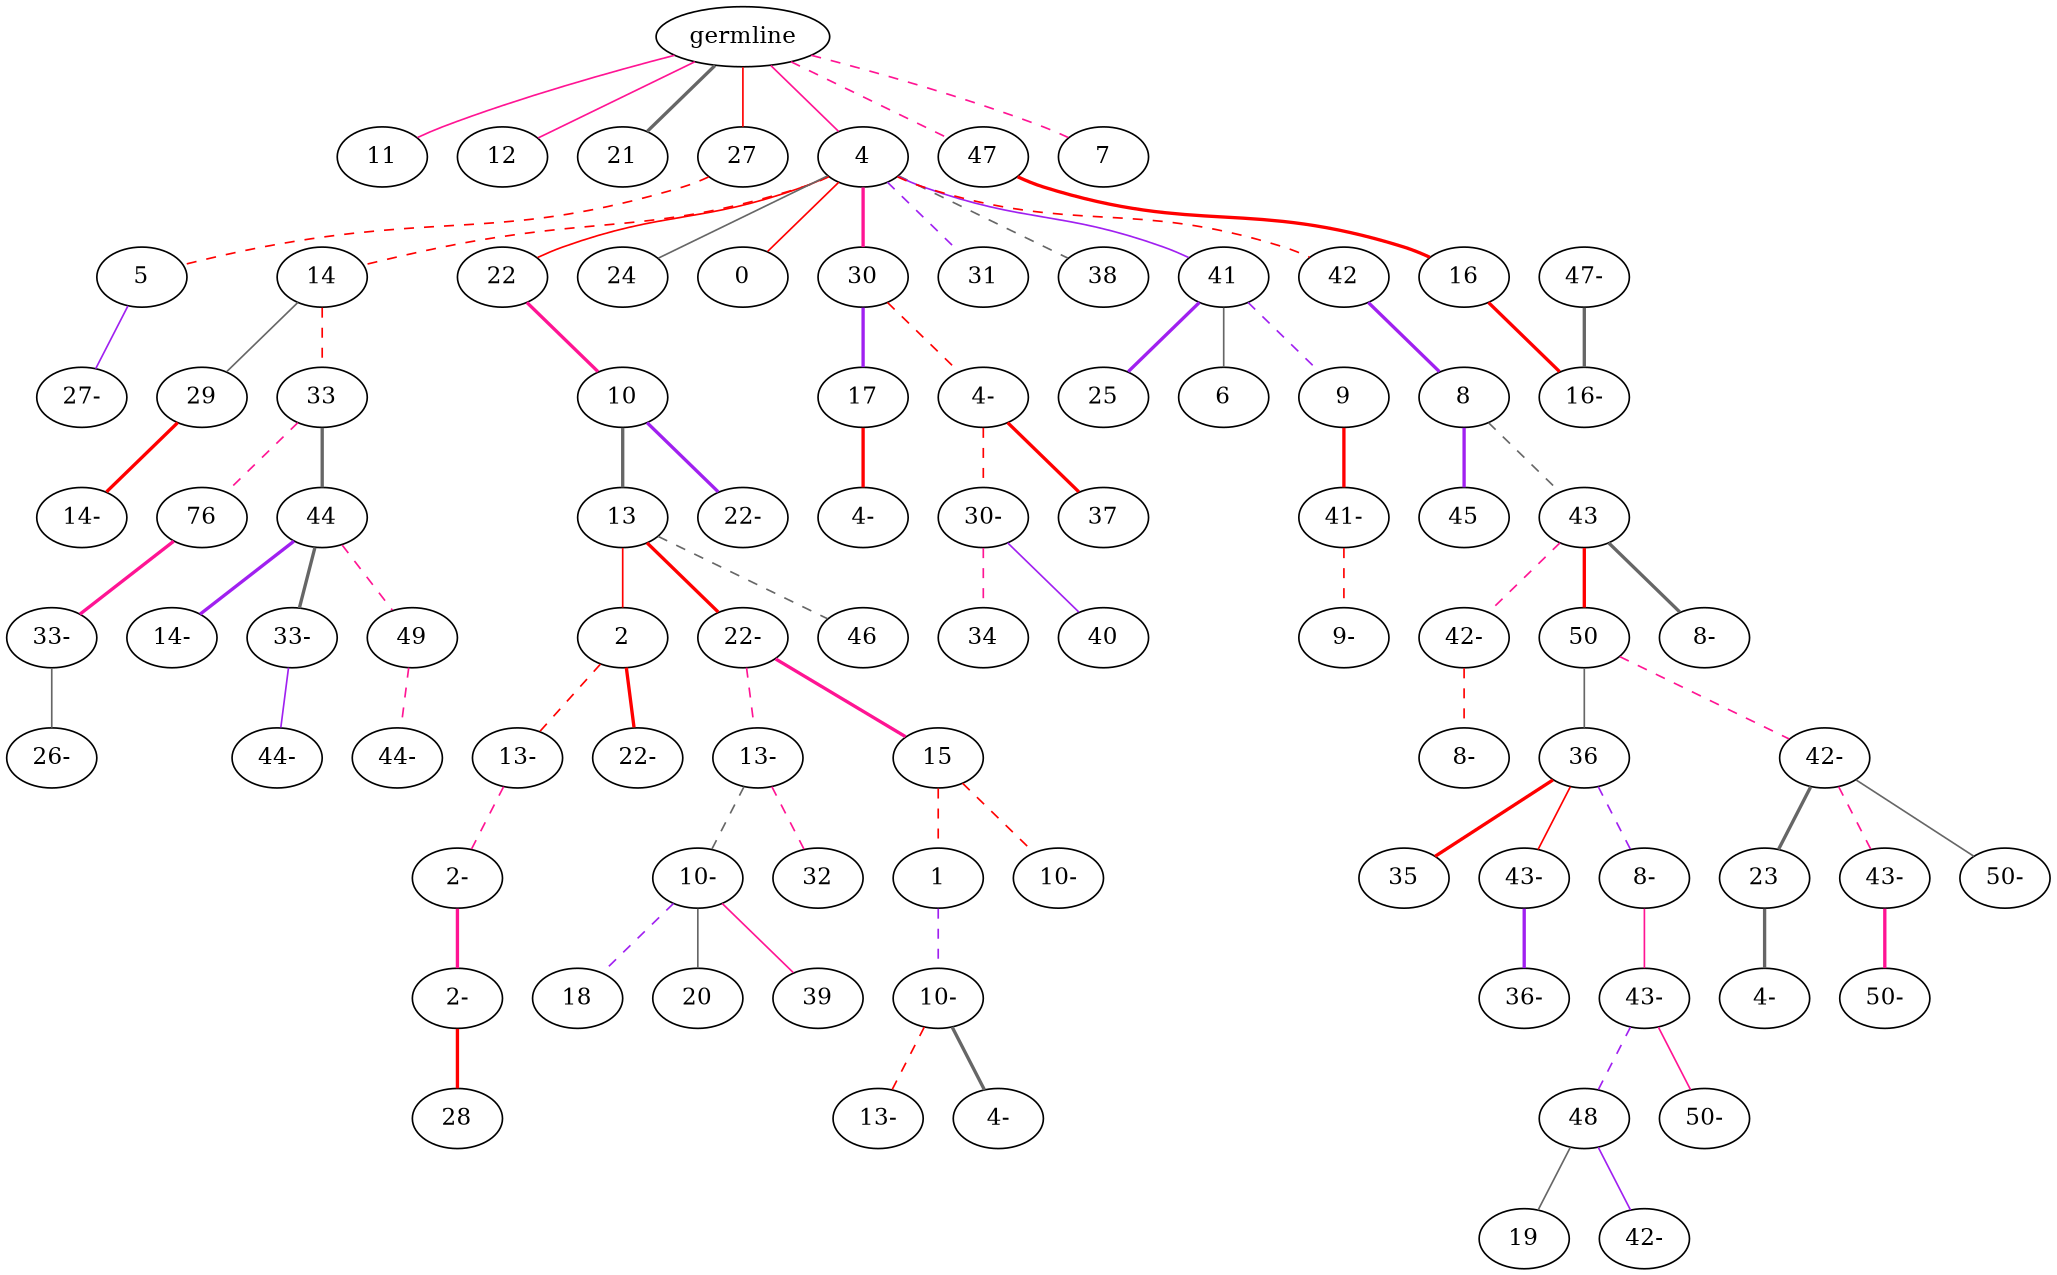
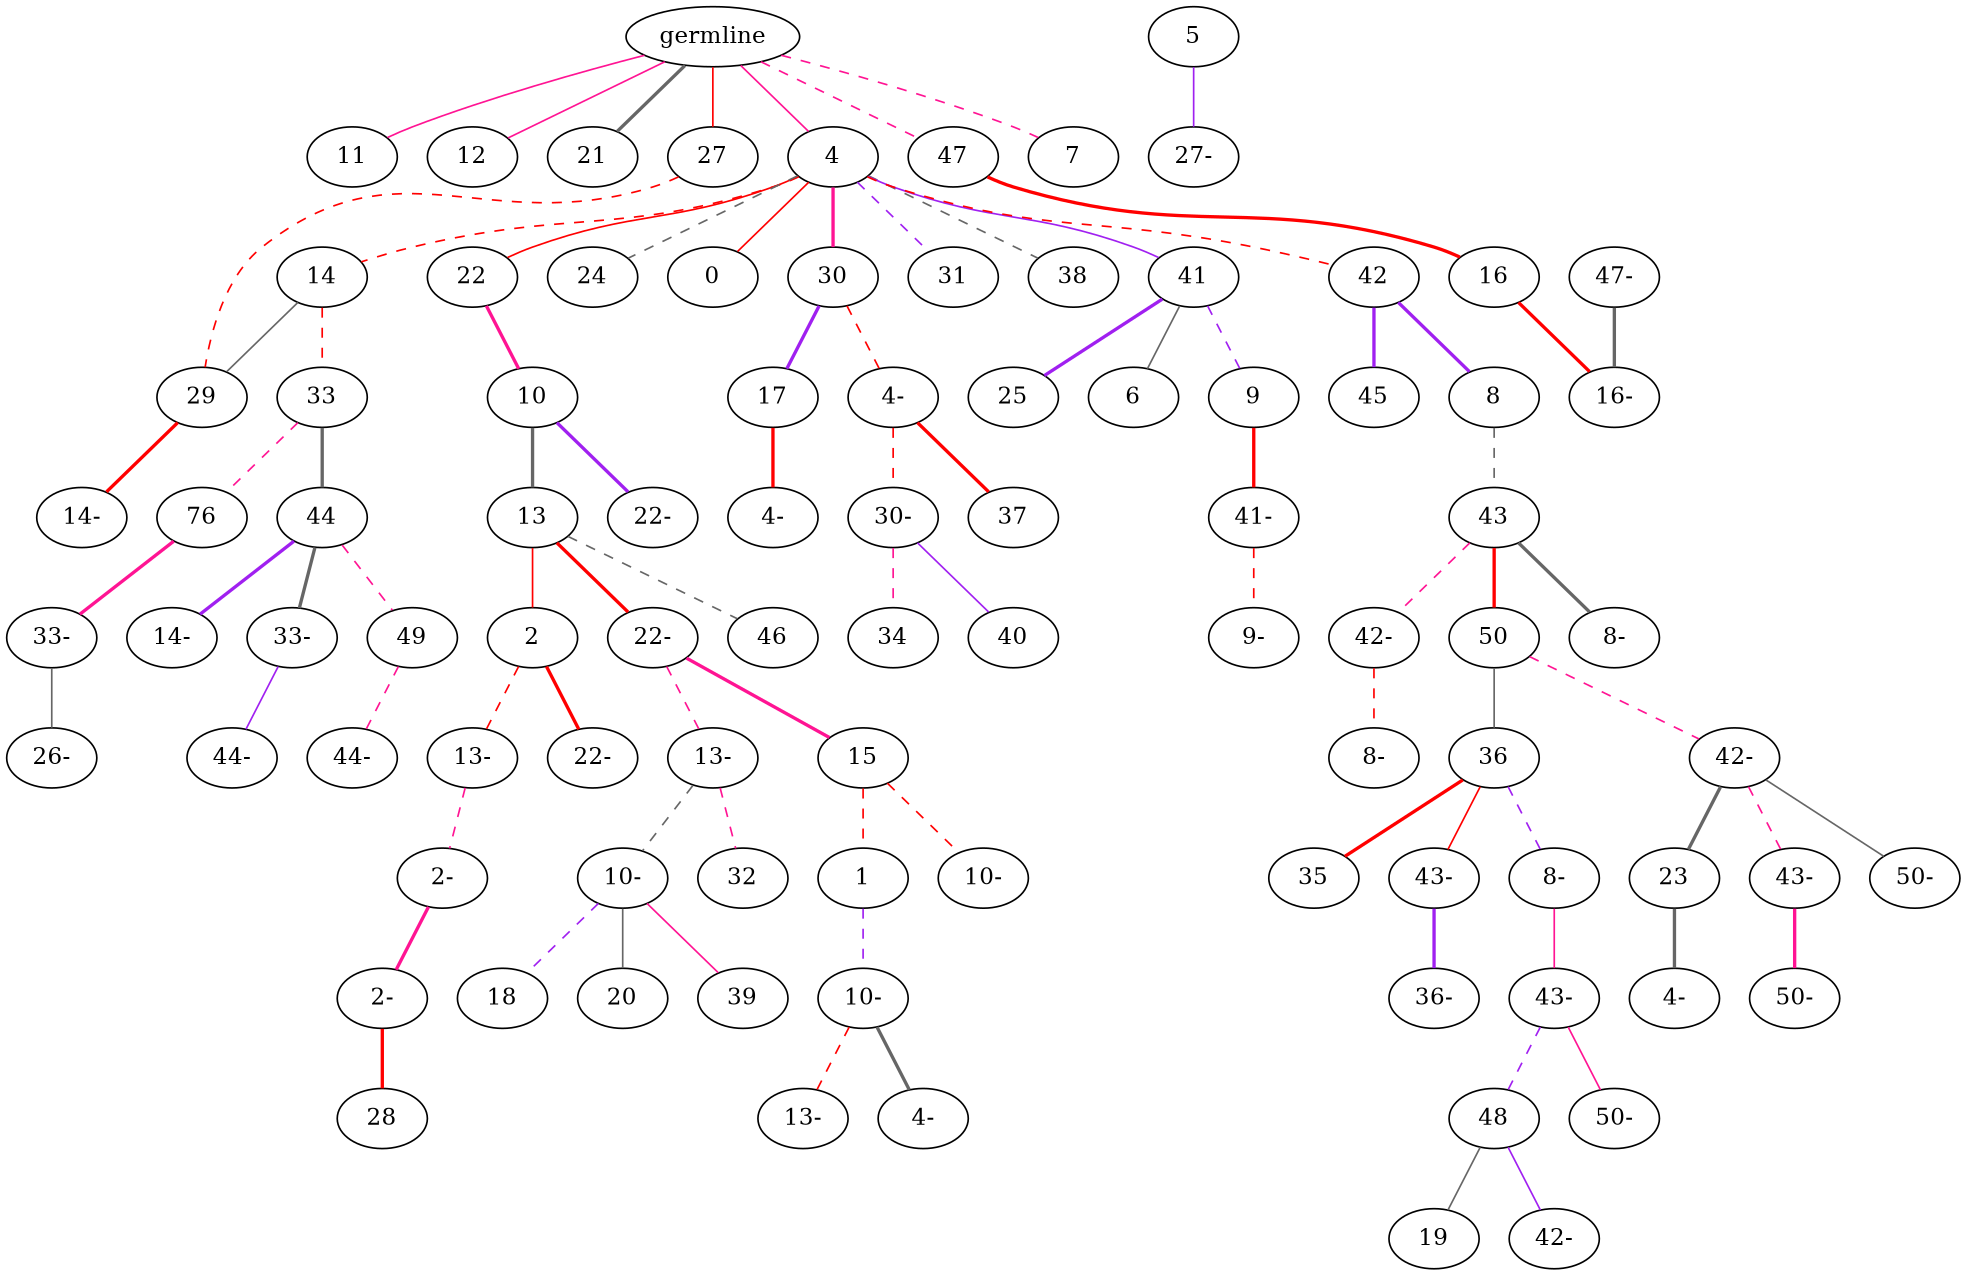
(743, 217) -> (713, 217)
(447, 226) -> (398, 194)
(1464, 458) -> (1374, 337)
